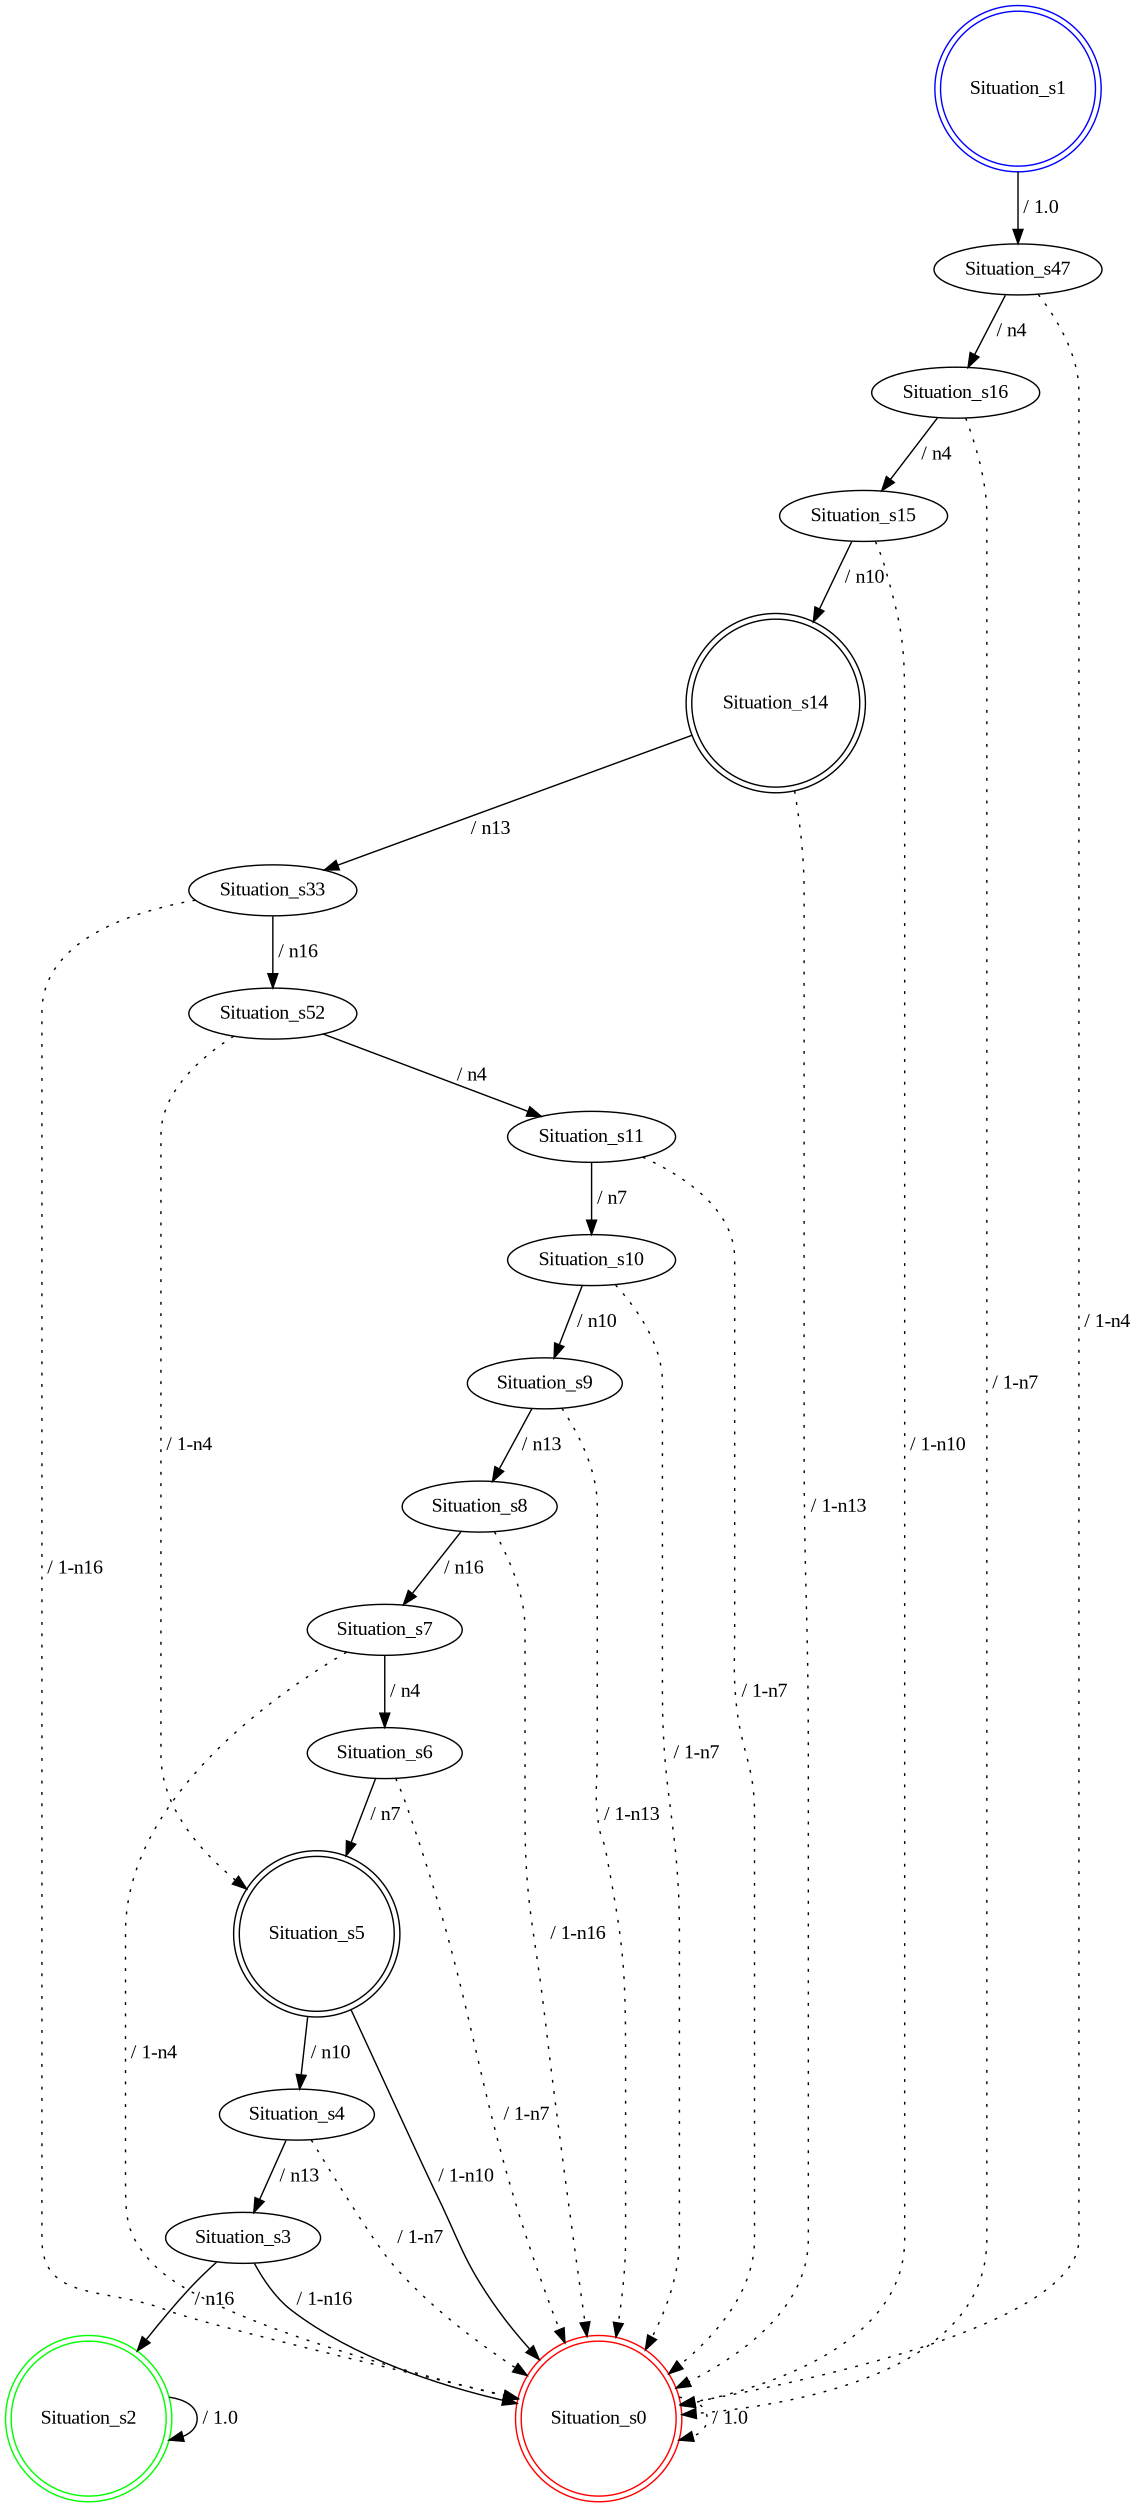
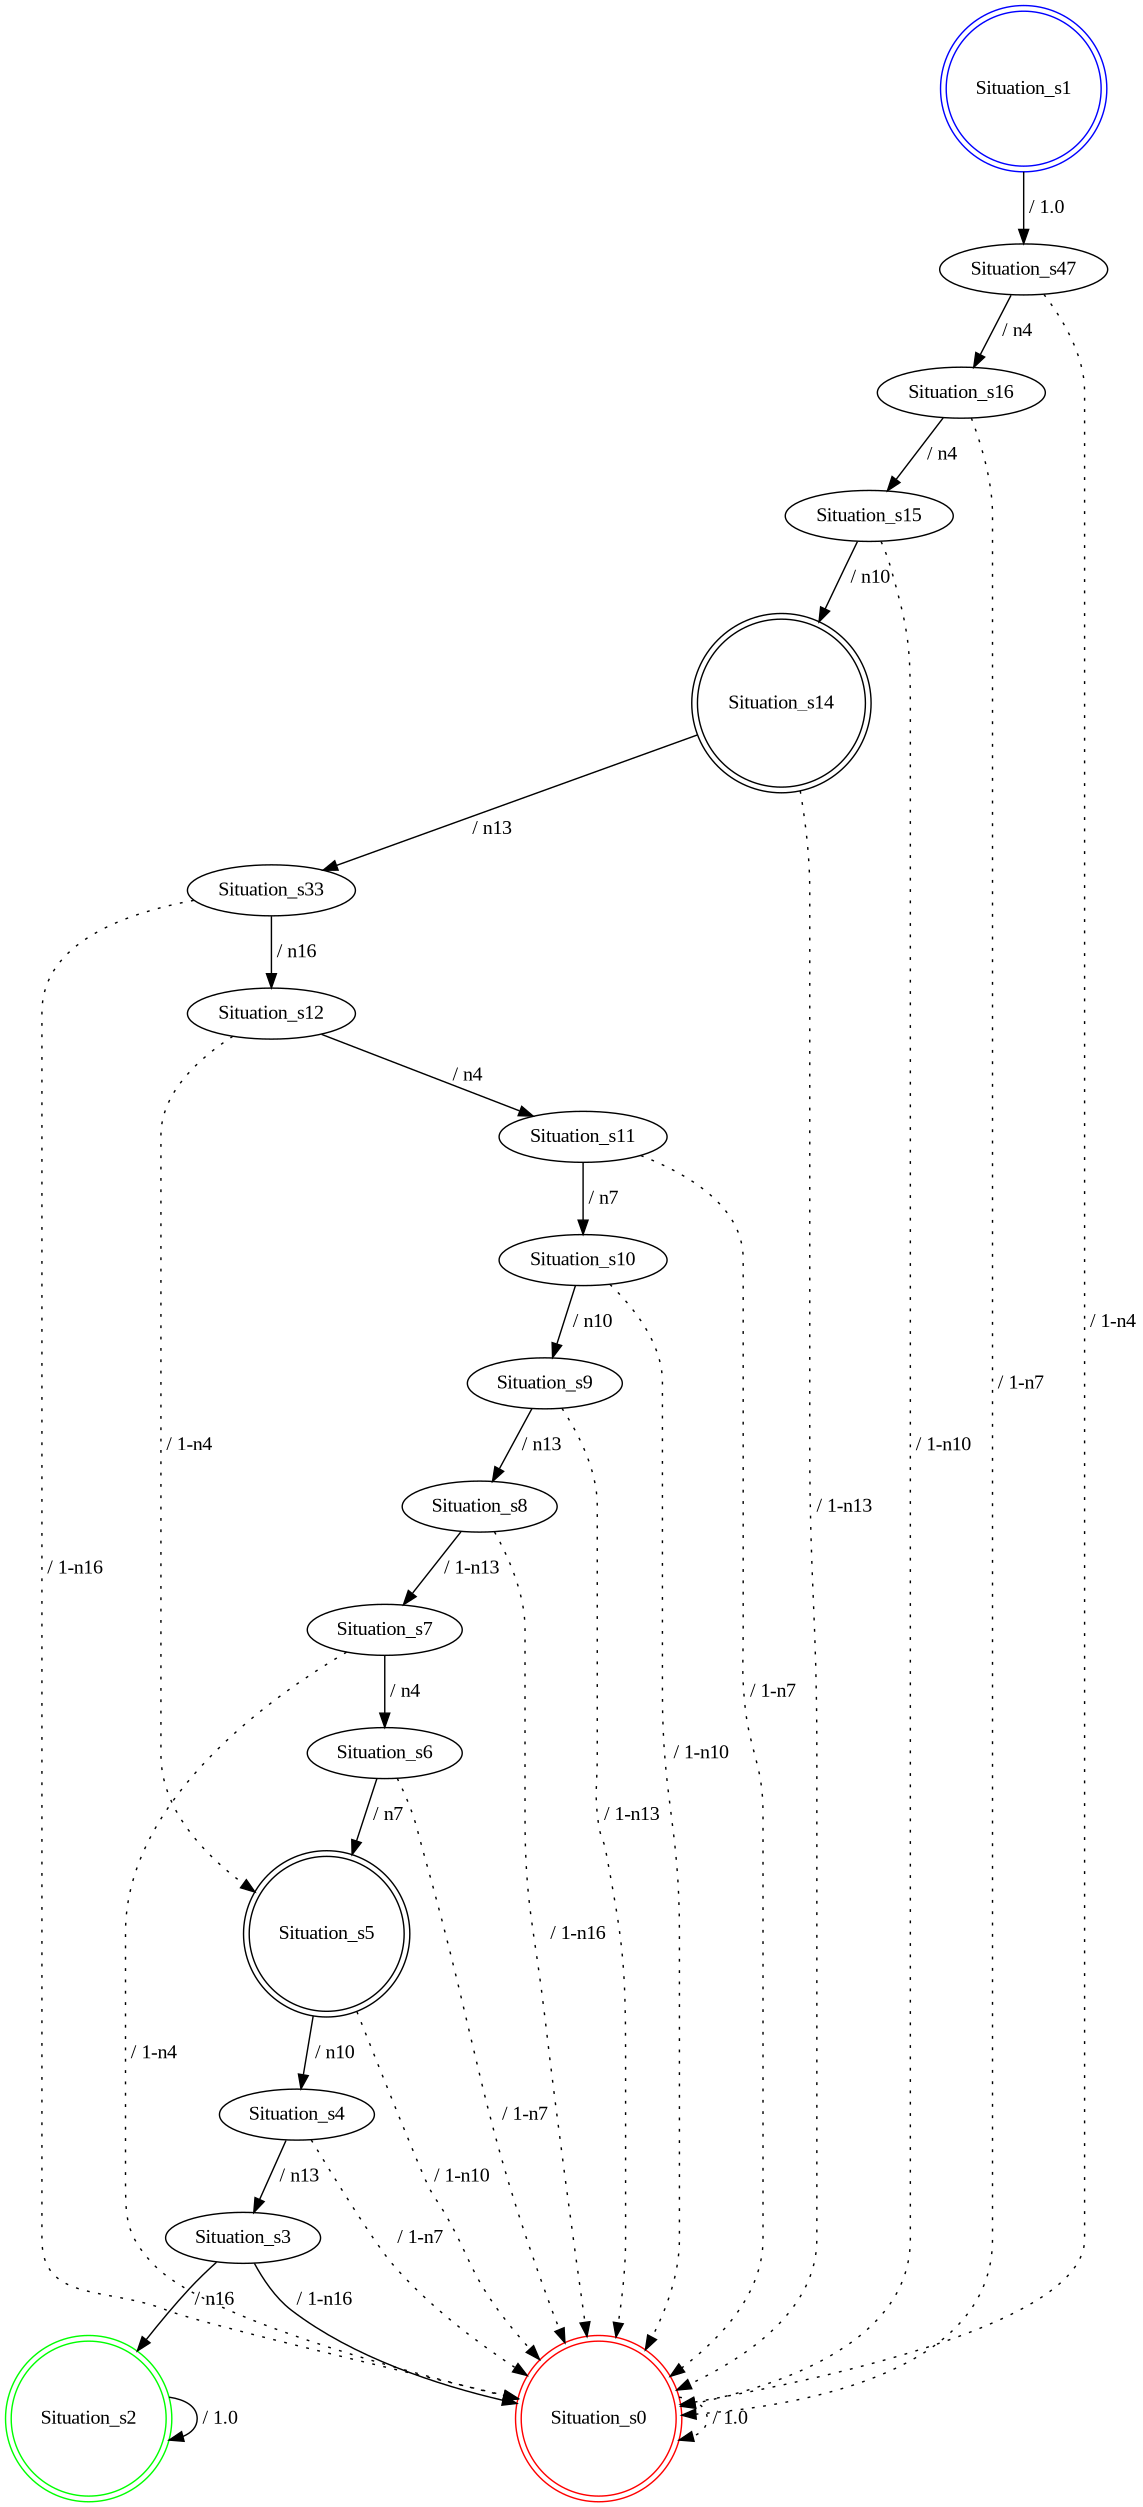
(273, 1014) -> (271, 1014)
(461, 1568) -> (469, 1568)
(694, 1753) -> (699, 1753)
(432, 2185) -> (429, 2188)
